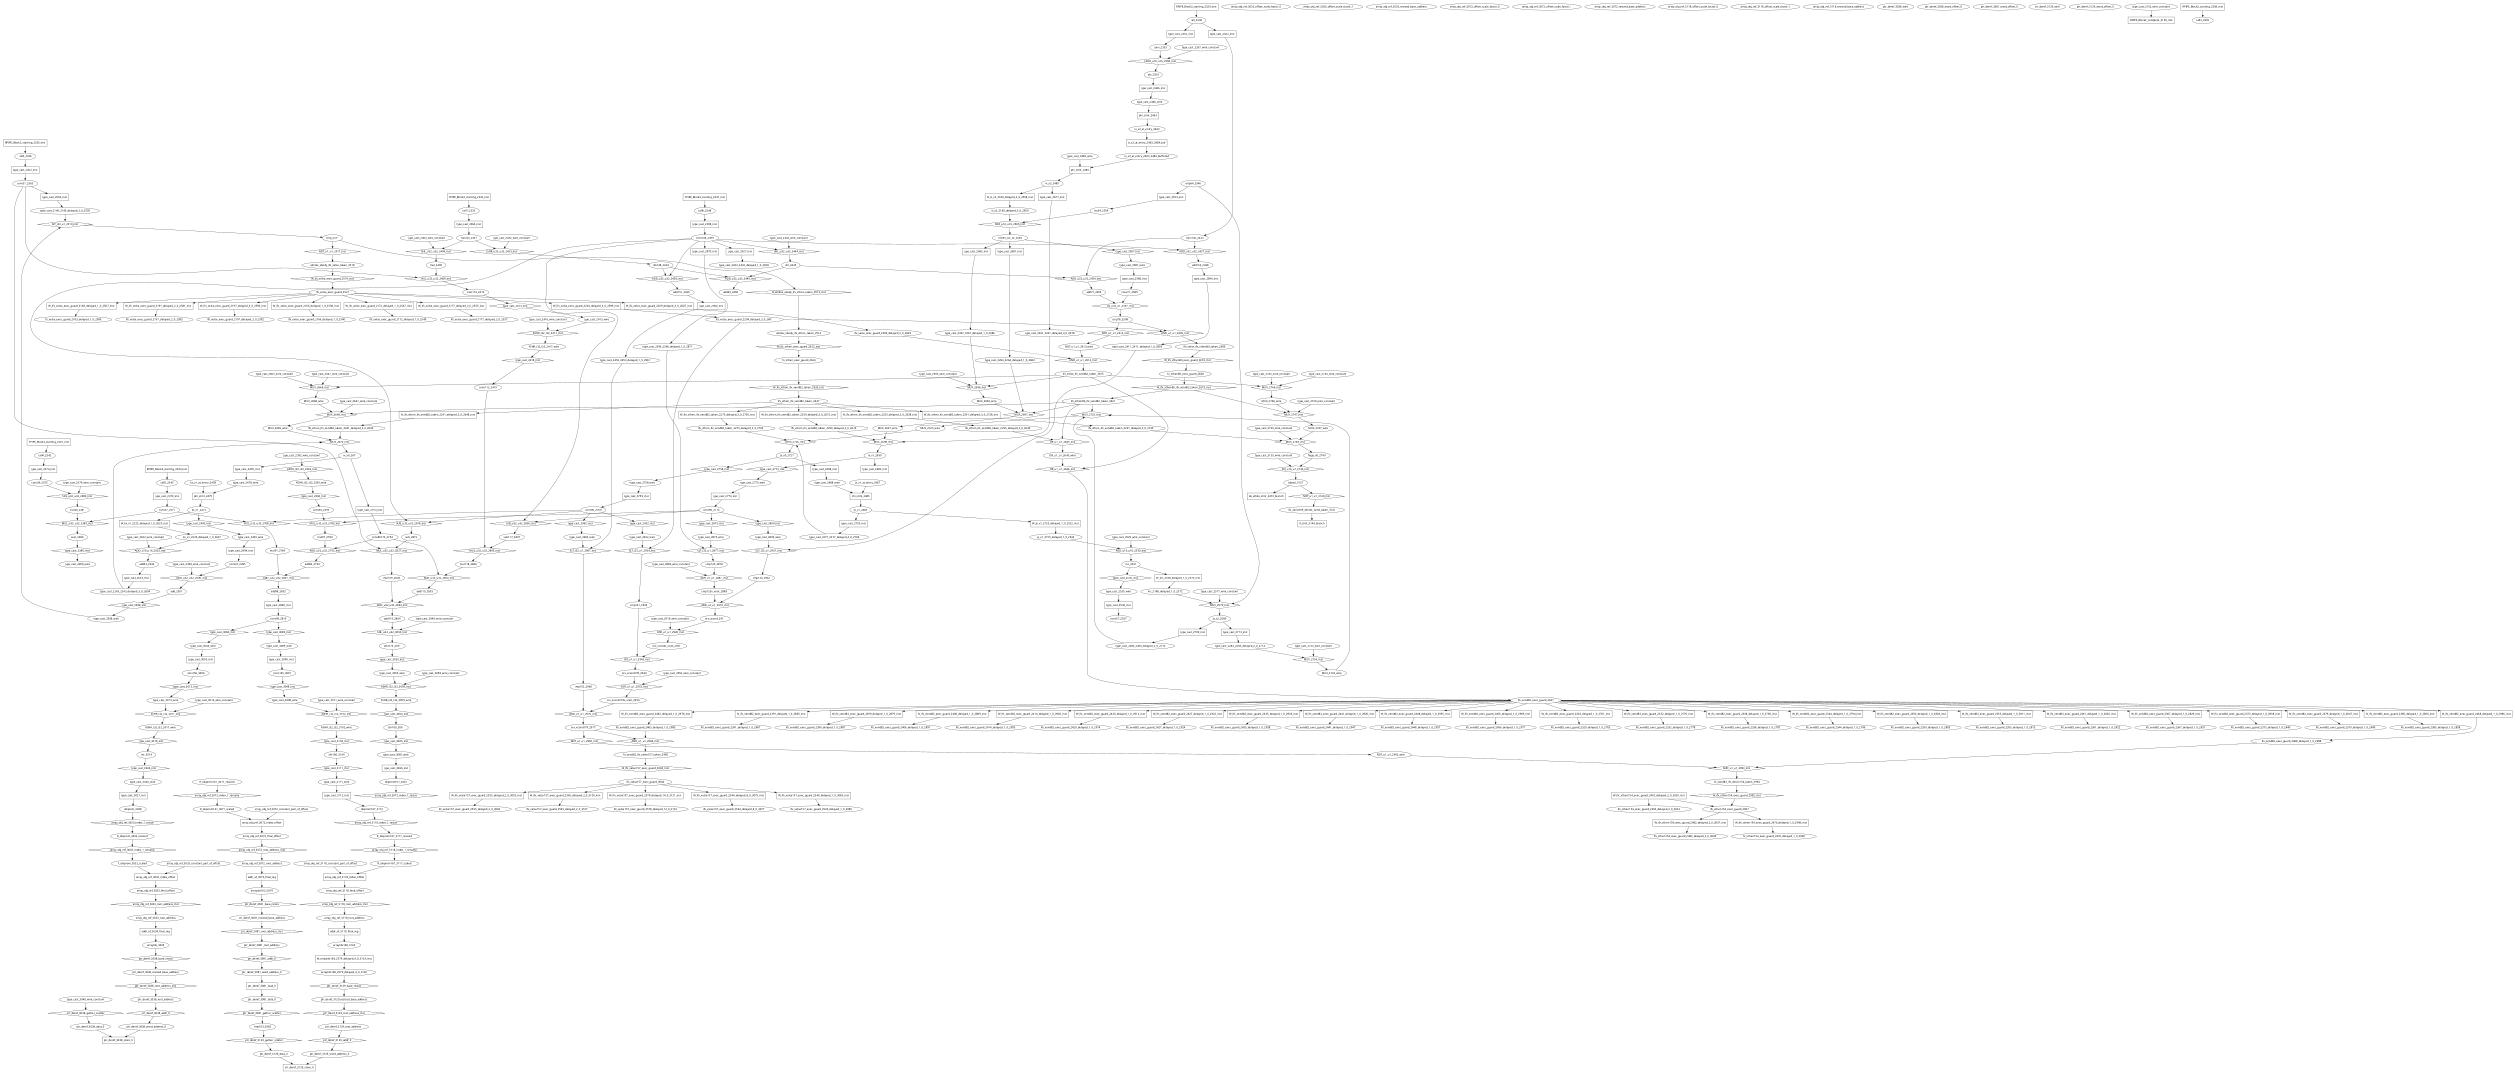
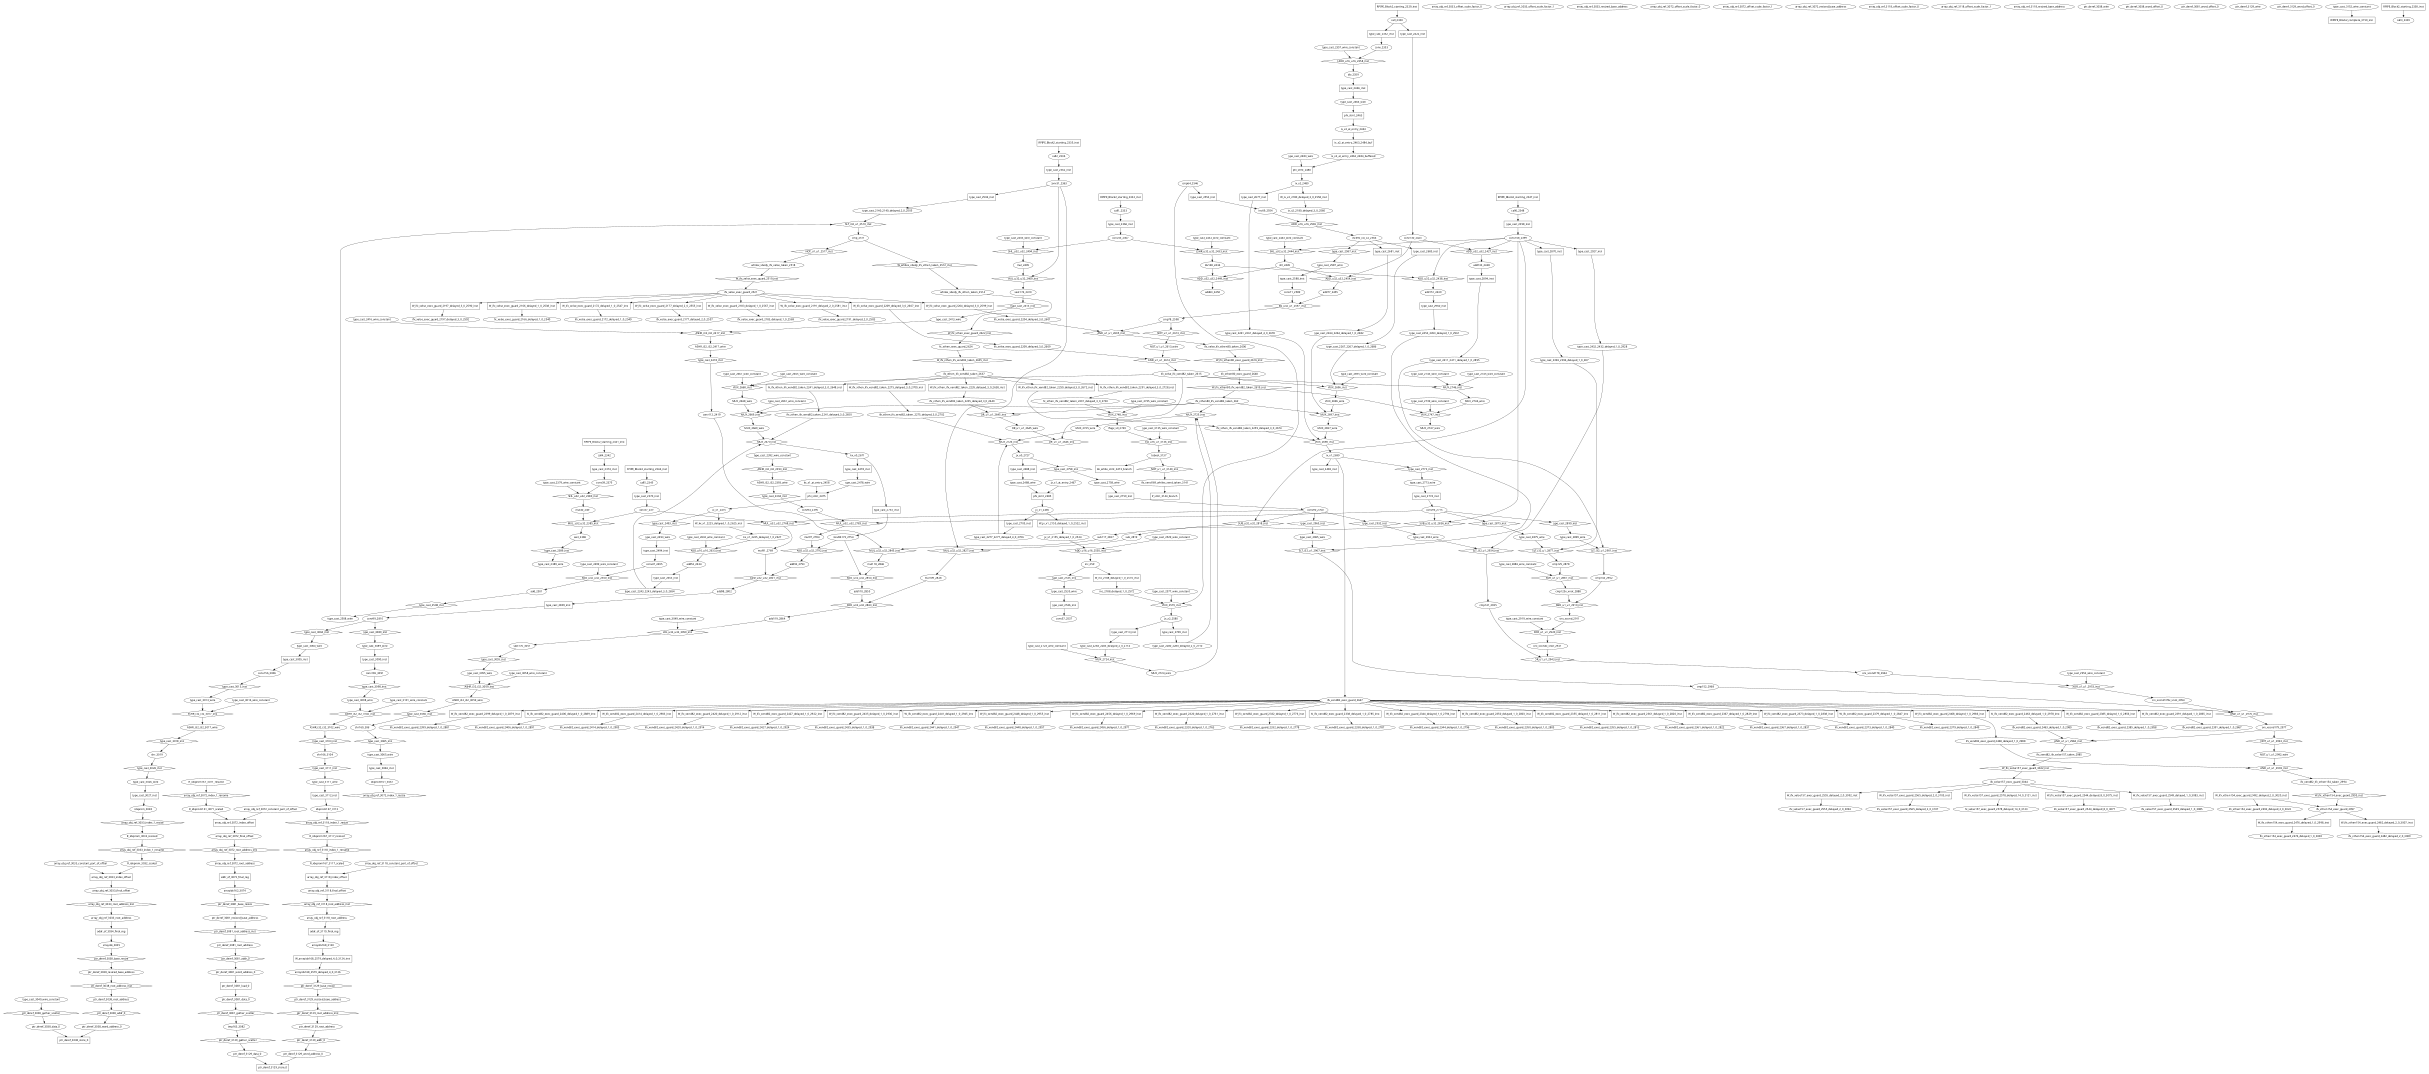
(673, 429) -> (1570, 461)
(1307, 435) -> none
(1313, 646) -> (1047, 646)
(1192, 691) -> (1345, 576)
